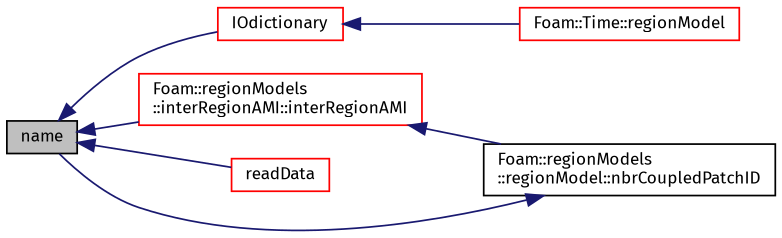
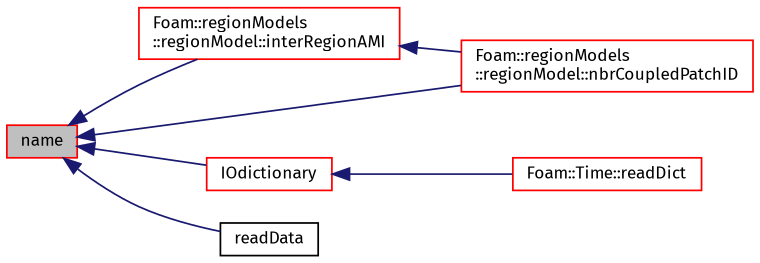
(630, 24) -> (607, 174)
(280, 99) -> (269, 33)
(42, 137) -> (42, 142)
(630, 170) -> (607, 66)
(280, 175) -> (269, 239)
(285, 230) -> (278, 110)
